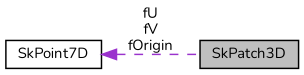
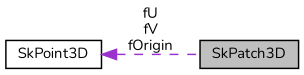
(54, 54) -> (54, 54)
